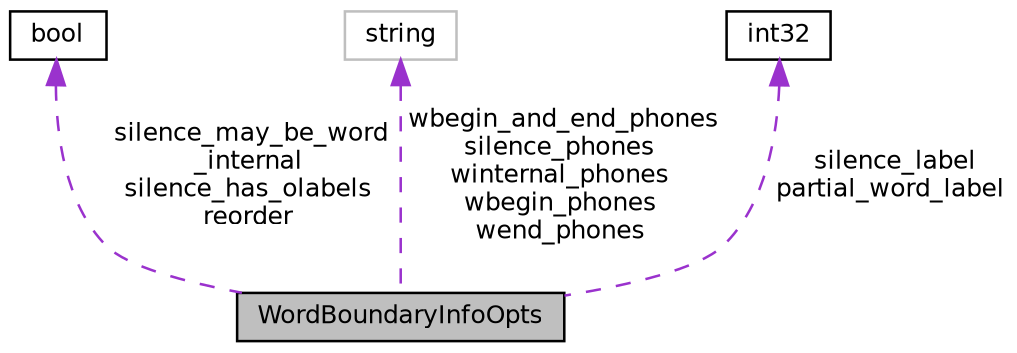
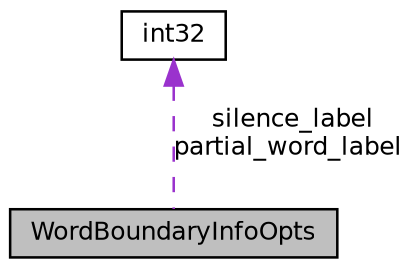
(58, 36) -> none
(401, 36) -> none
